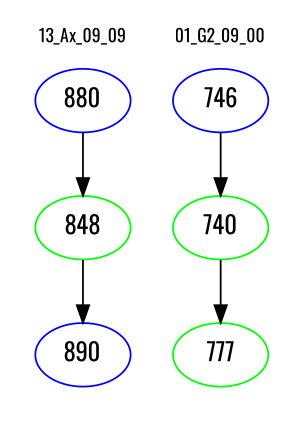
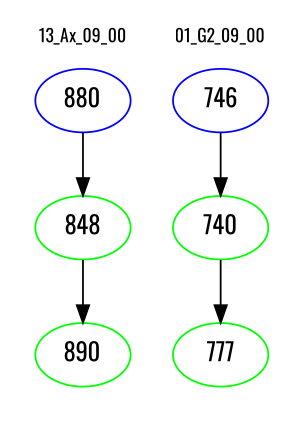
(83, 38) -> (83, 38)
(83, 355) -> (83, 355)
